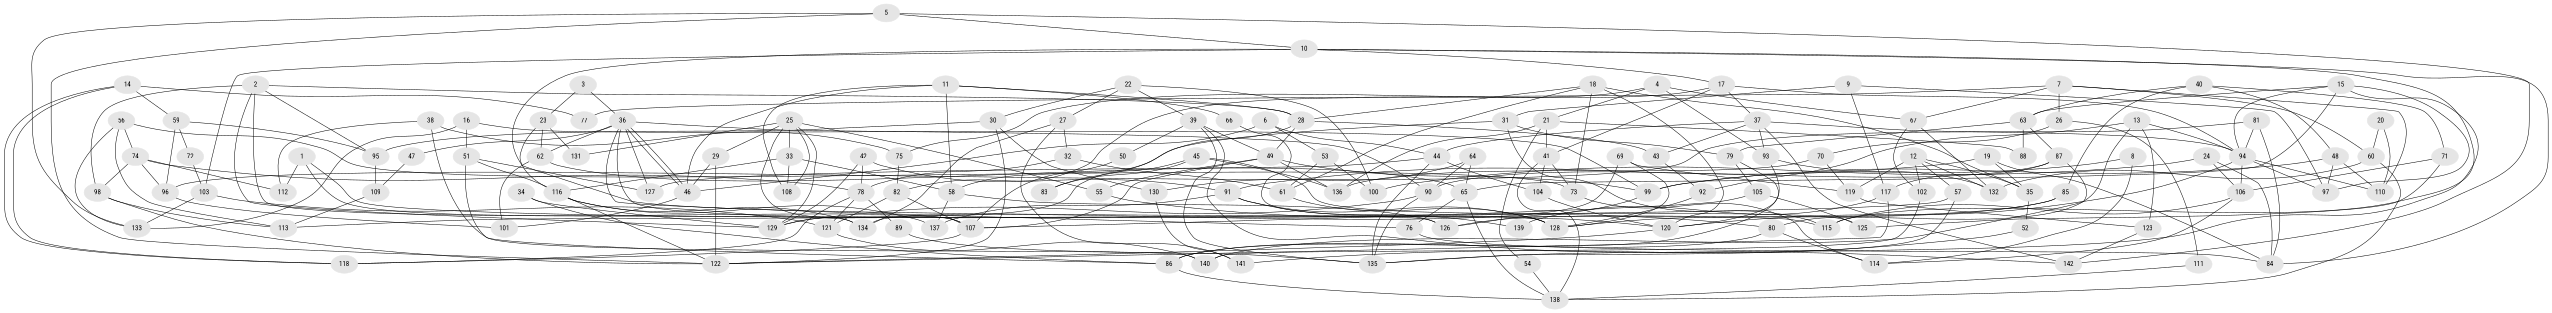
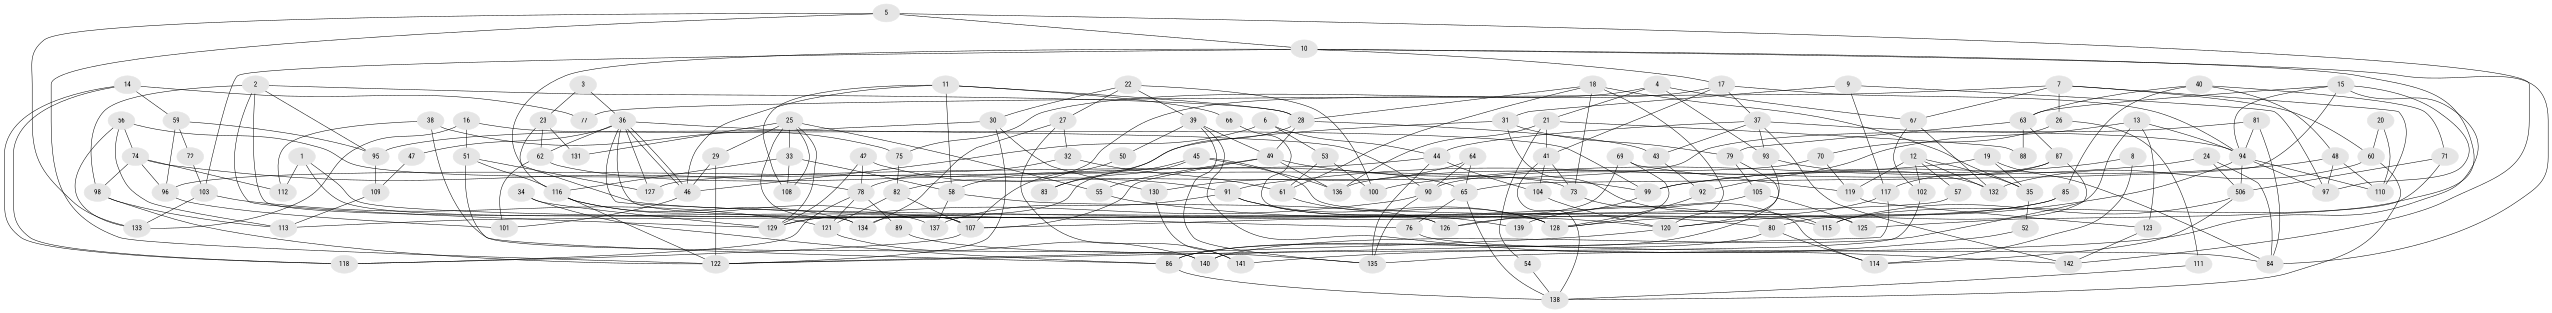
(2241, 192) -> (2241, 192)
(1679, 254) -> none
